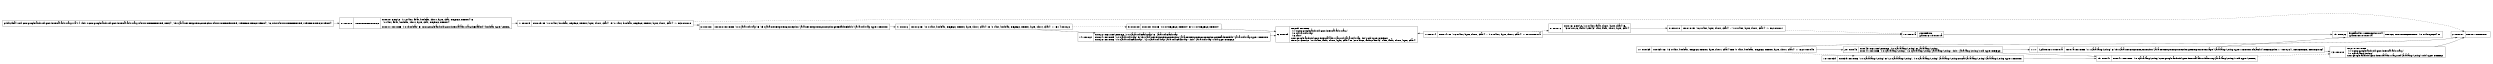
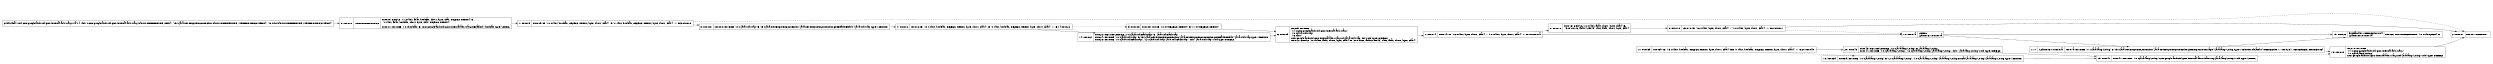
(1421, 33) -> (1420, 36)
(1926, 33) -> (1923, 33)
(2118, 44) -> (2120, 23)
(2015, 50) -> (2035, 41)
